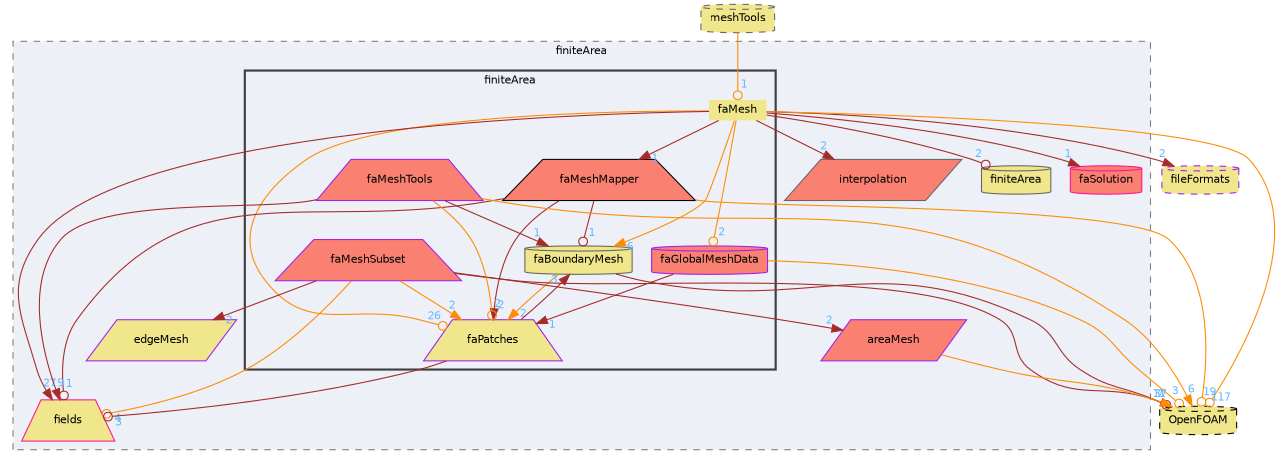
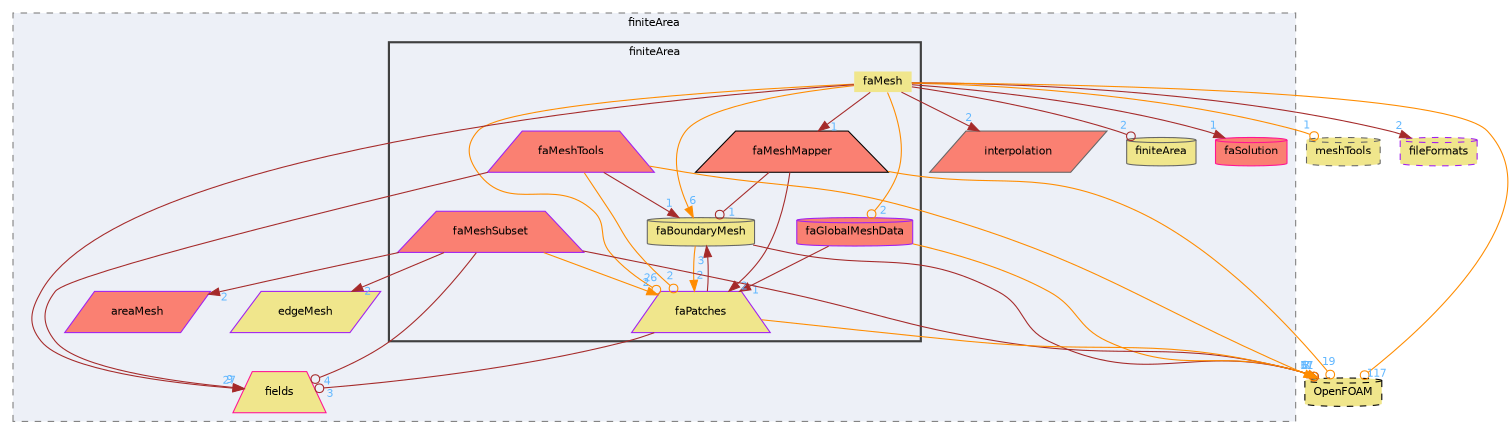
(738, 62) -> (1142, 100)
(236, 218) -> none
(238, 374) -> (407, 327)
(1024, 375) -> (953, 340)
